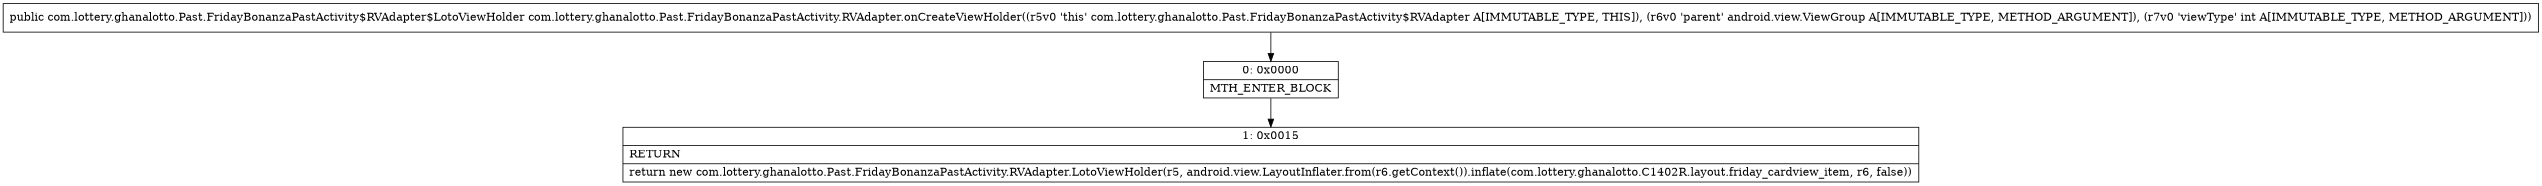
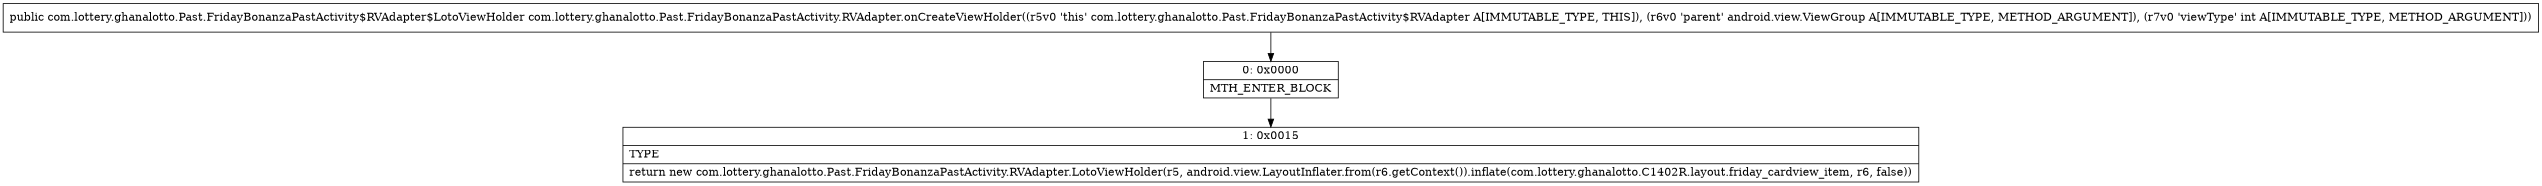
(655, 154) -> (645, 154)
